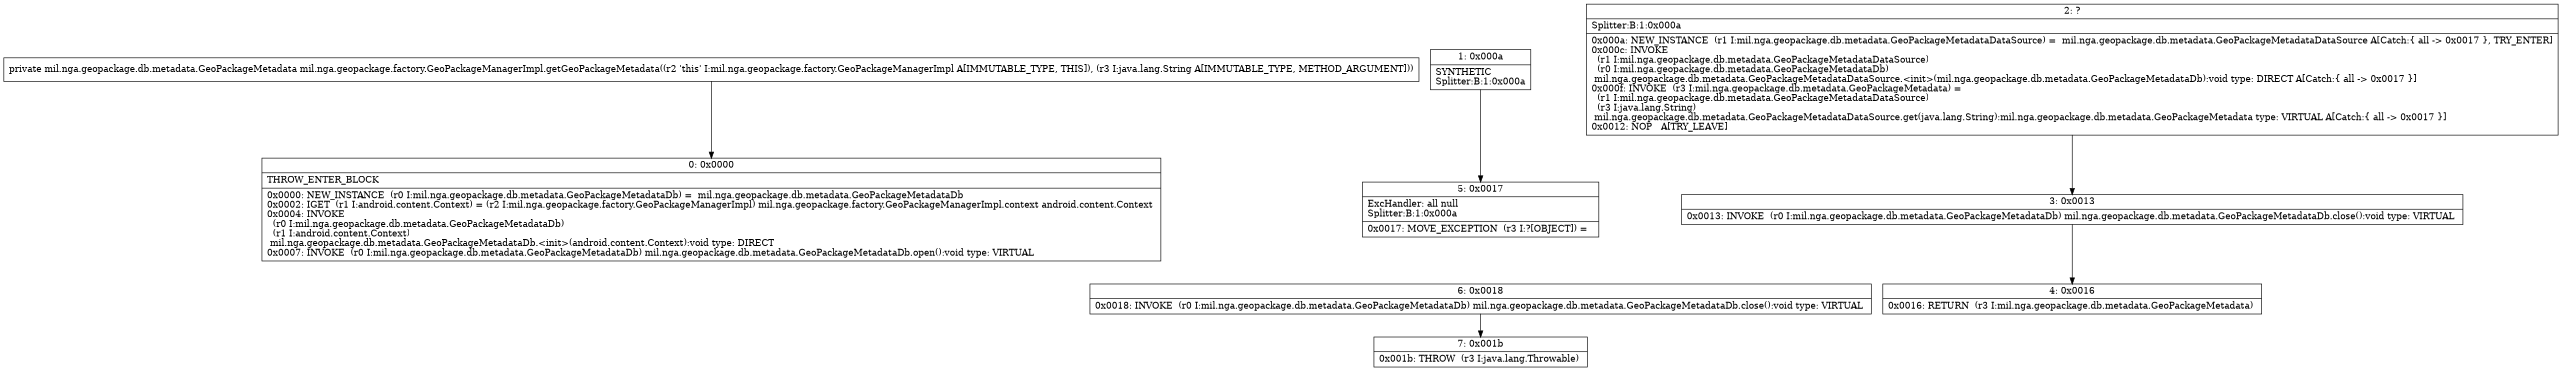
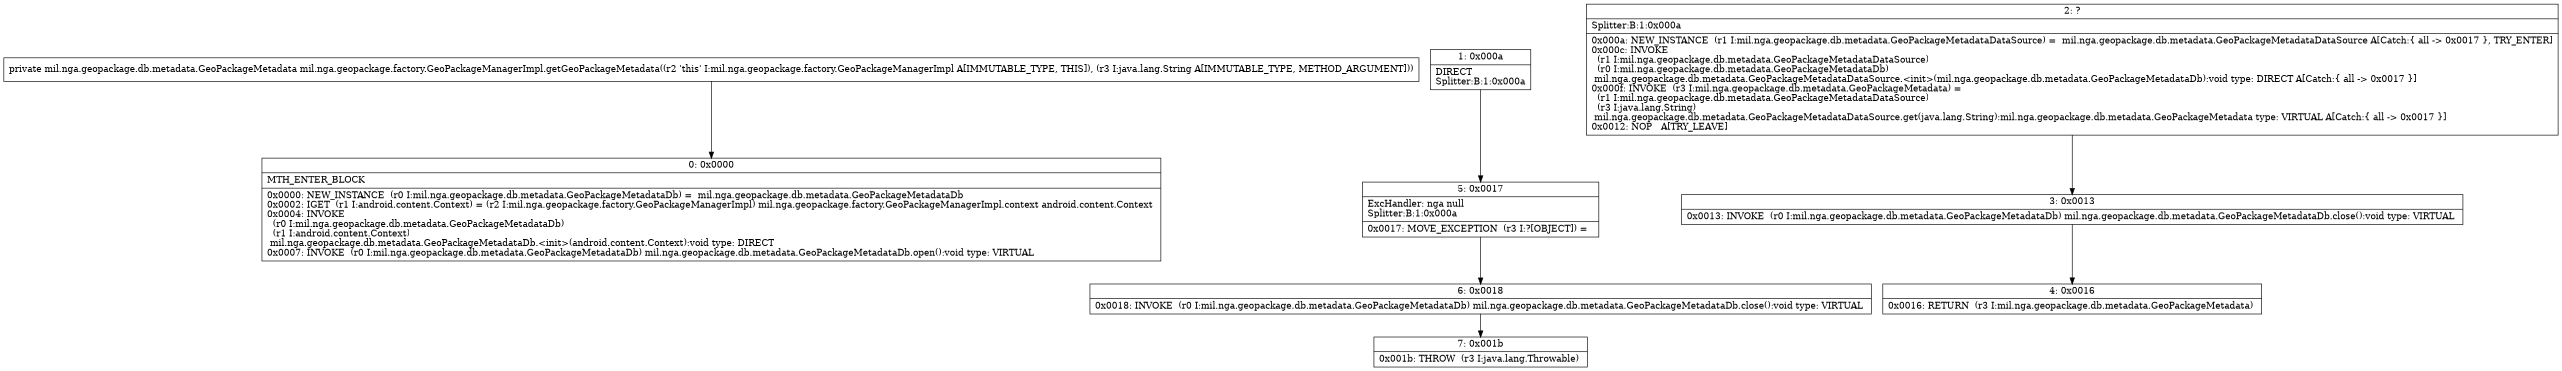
(1464, 72) -> (1454, 72)
(323, 180) -> (316, 180)
(1413, 204) -> (1416, 204)
none -> (1481, 257)
